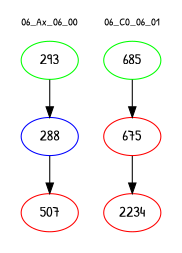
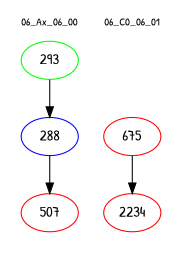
(132, 60) -> none
